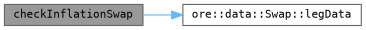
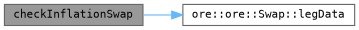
(272, 15) -> (269, 15)
